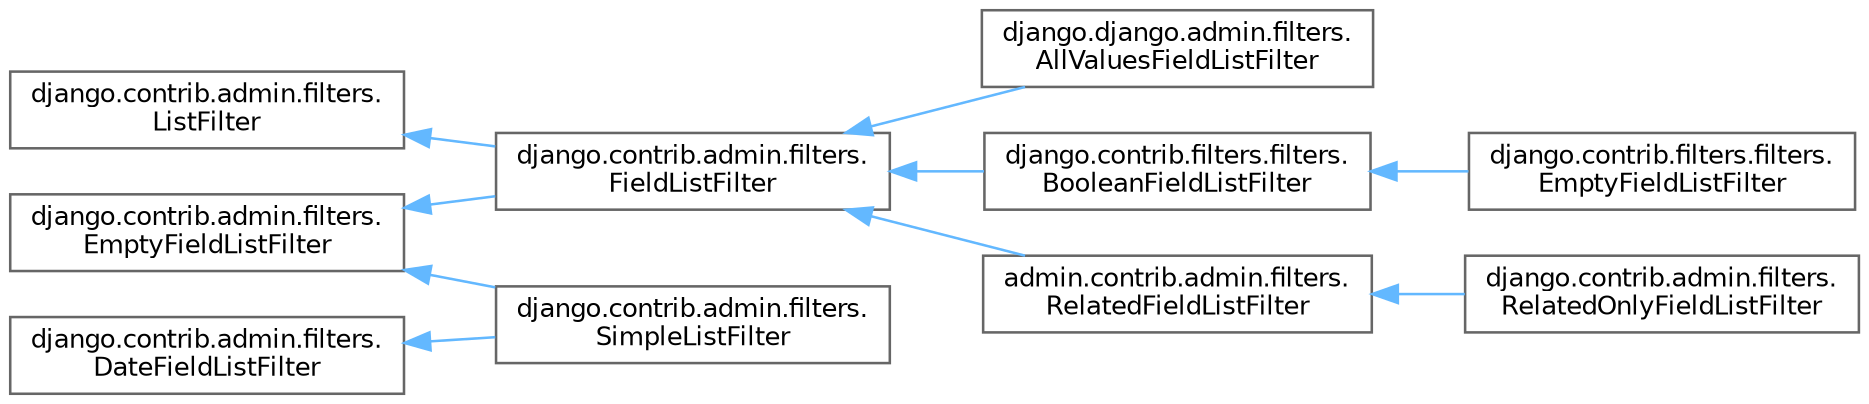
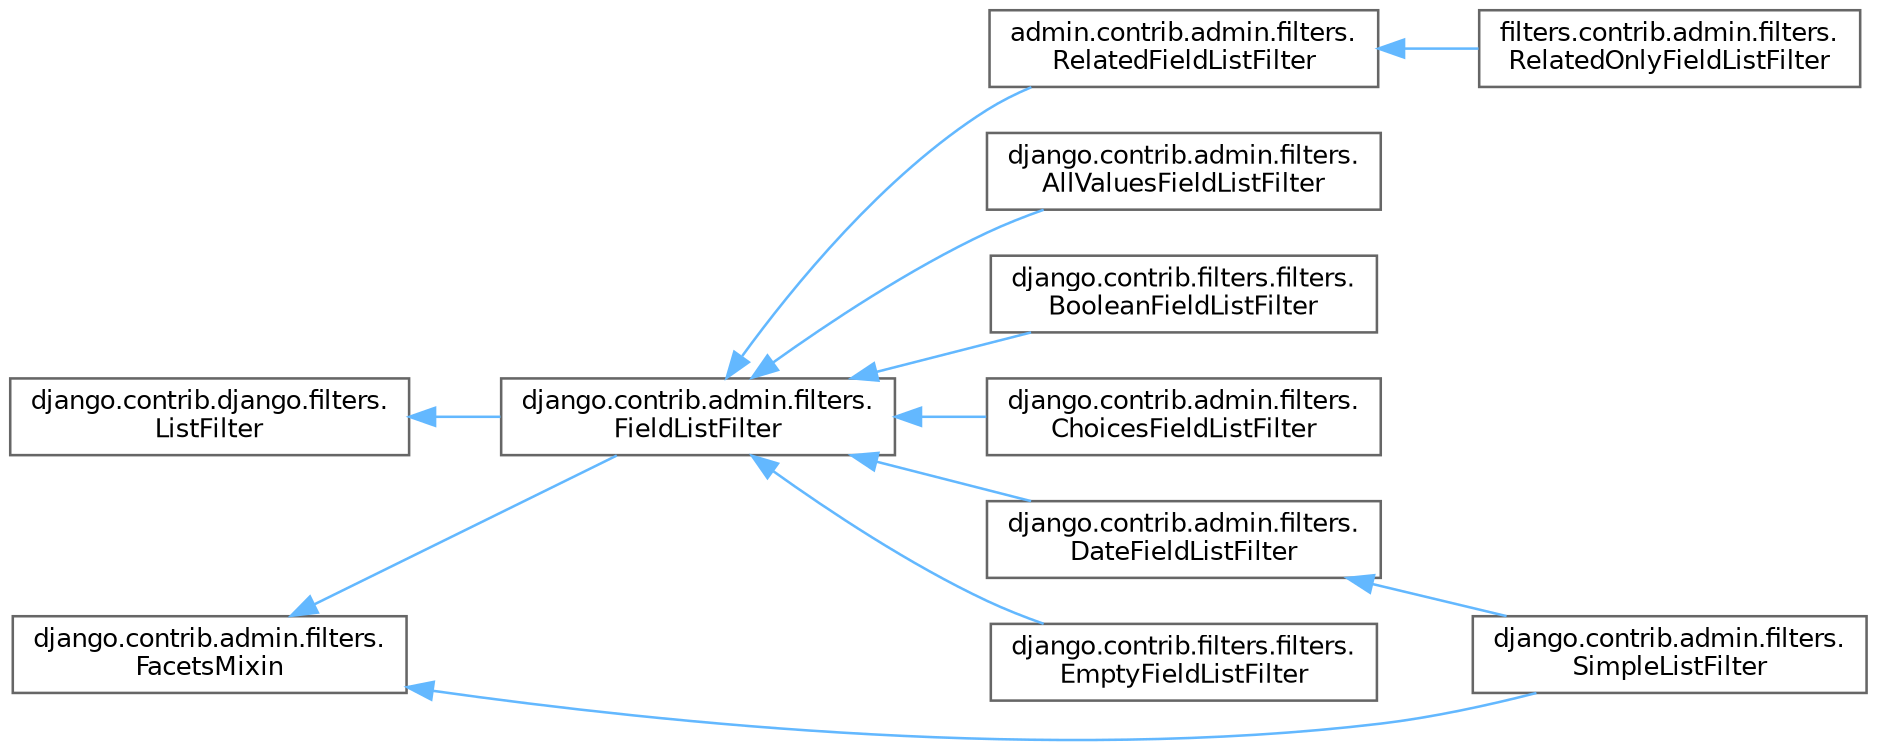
(1177, 49) -> (1184, 171)
(207, 110) -> (210, 417)
(1433, 171) -> (903, 556)
(207, 233) -> (210, 655)
(1662, 294) -> (1670, 49)
none -> (1184, 417)
none -> (954, 481)
